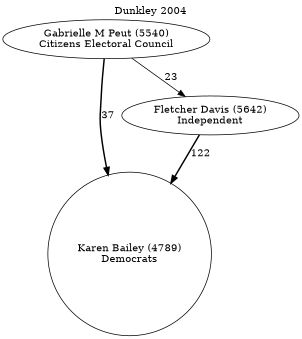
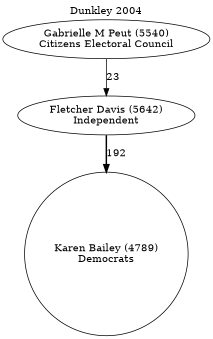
(100, 113) -> none
(201, 154) -> (117, 154)
